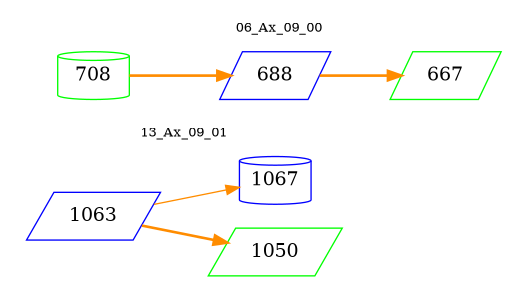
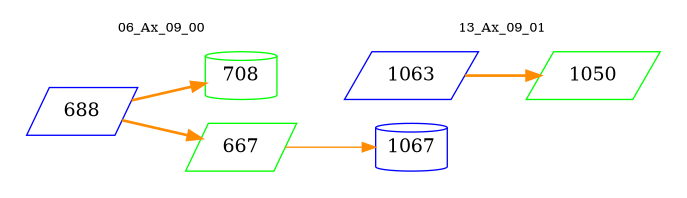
(173, 76) -> (162, 94)
(190, 197) -> (324, 147)
